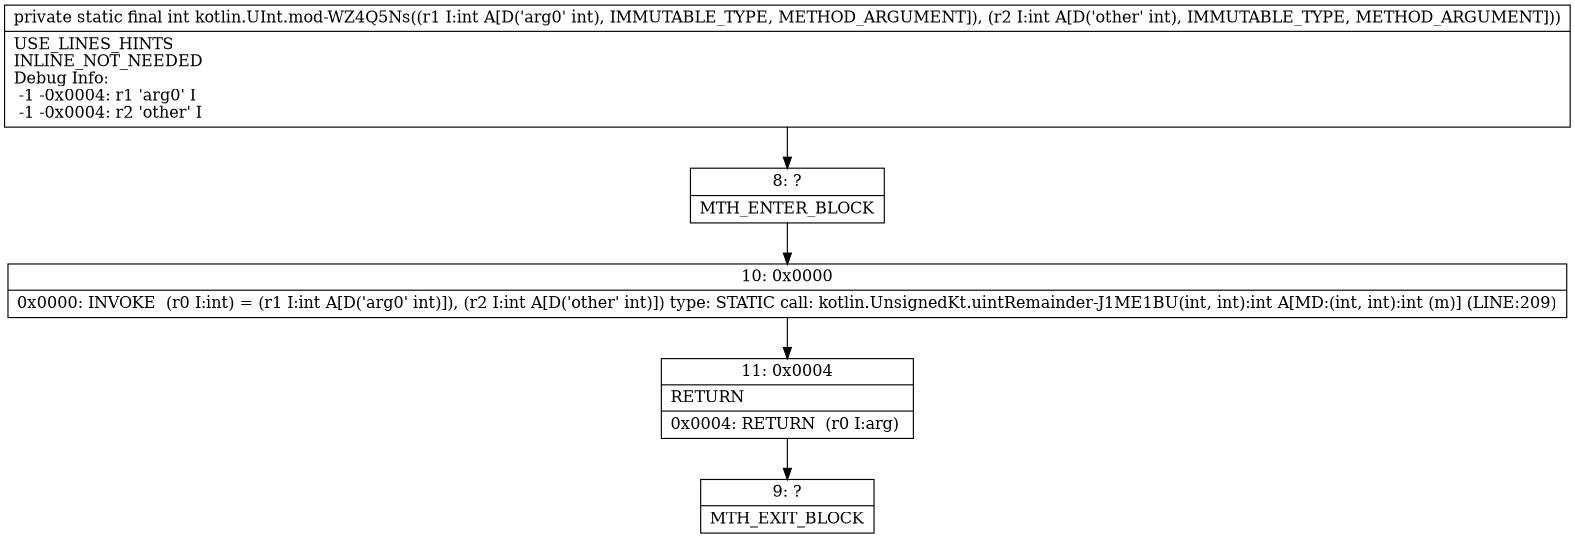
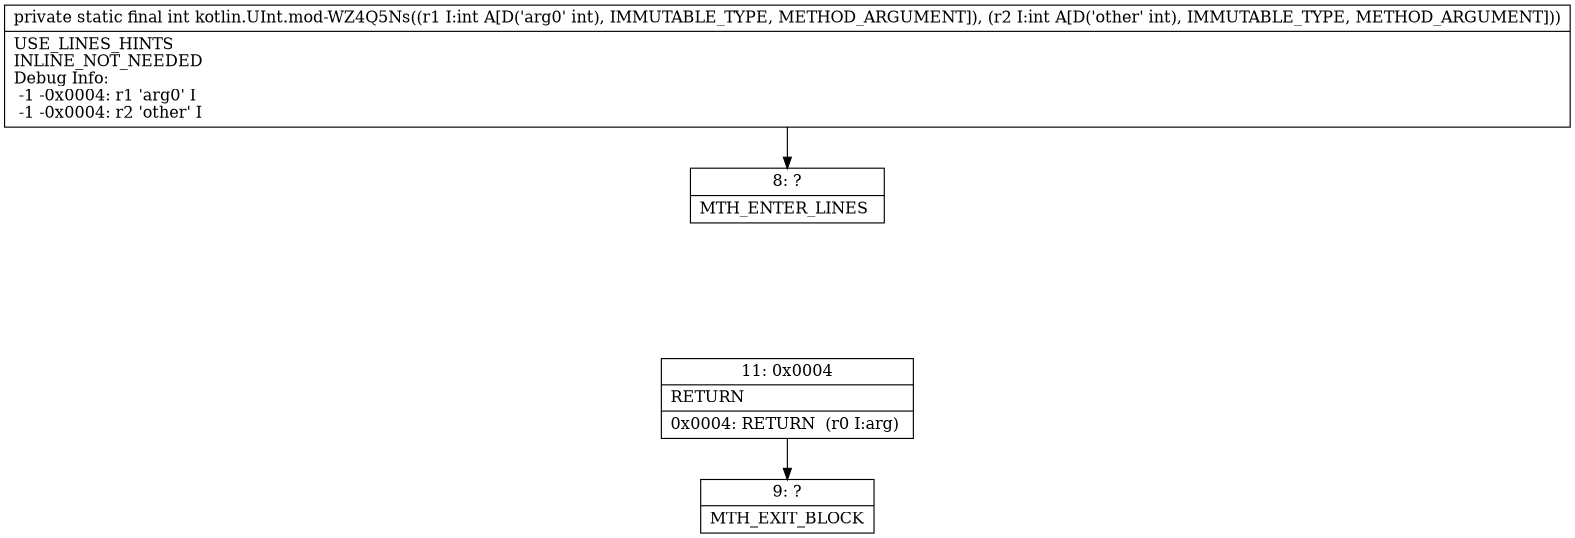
(787, 209) -> (784, 209)
(787, 291) -> none
